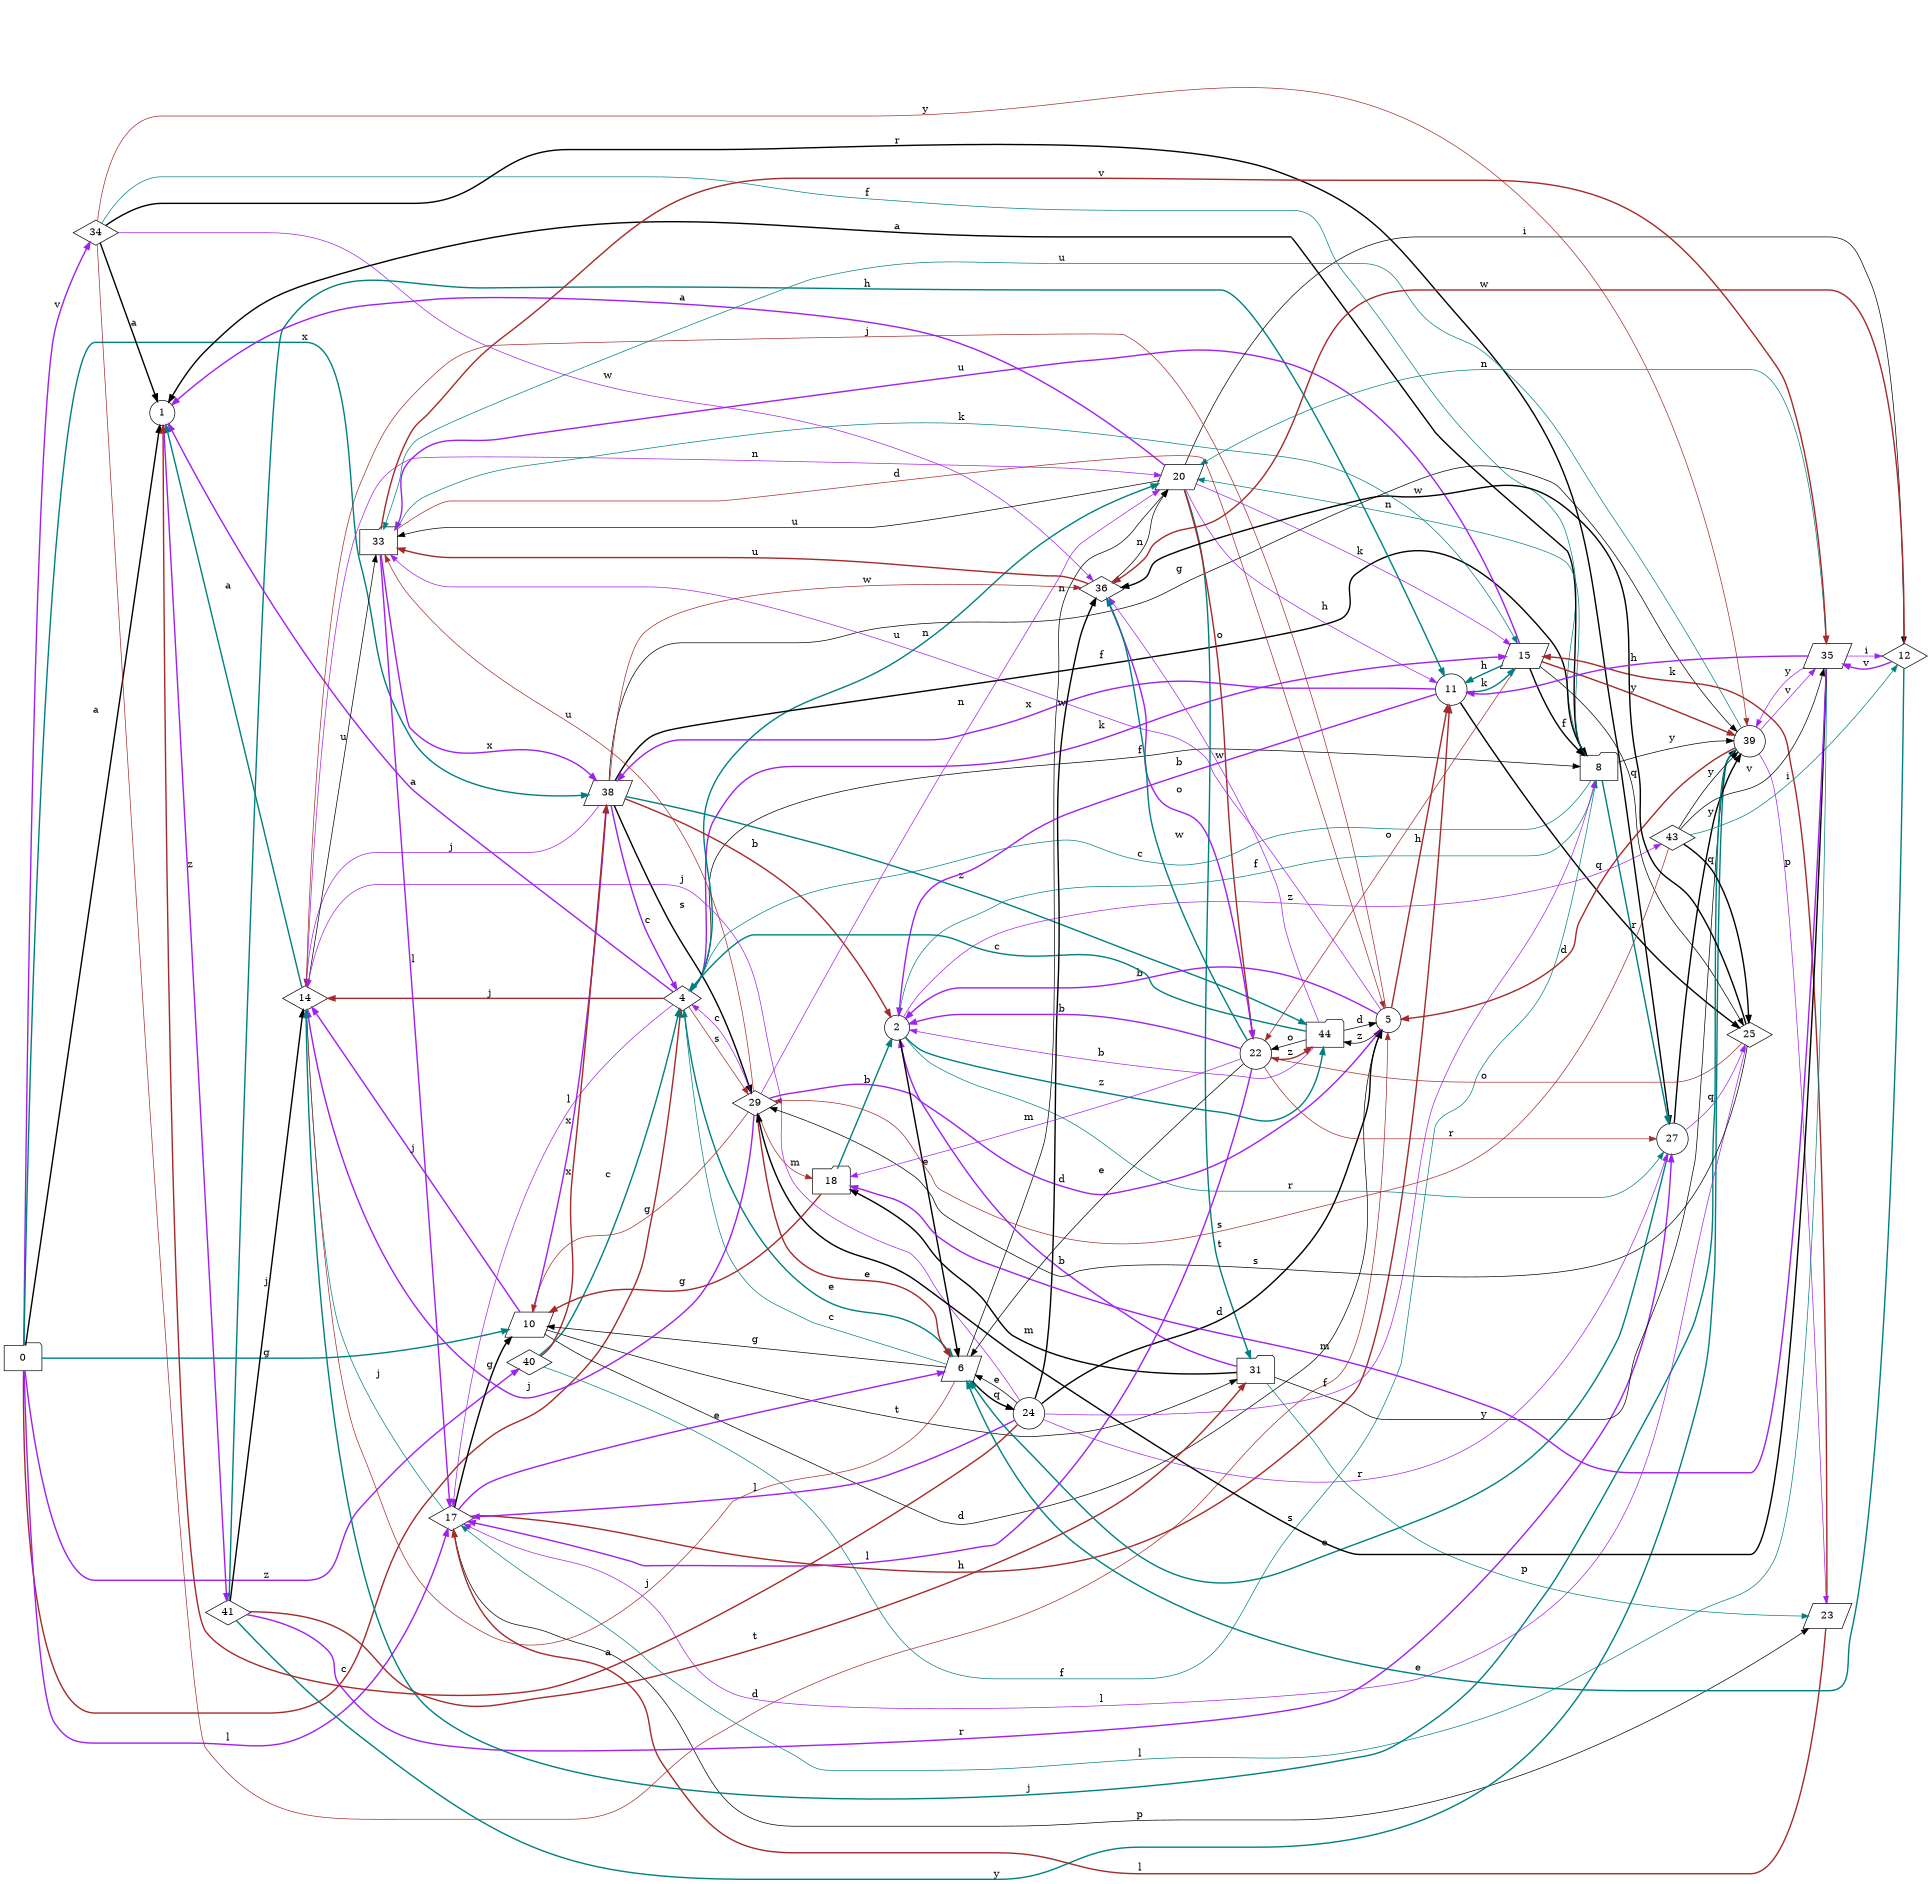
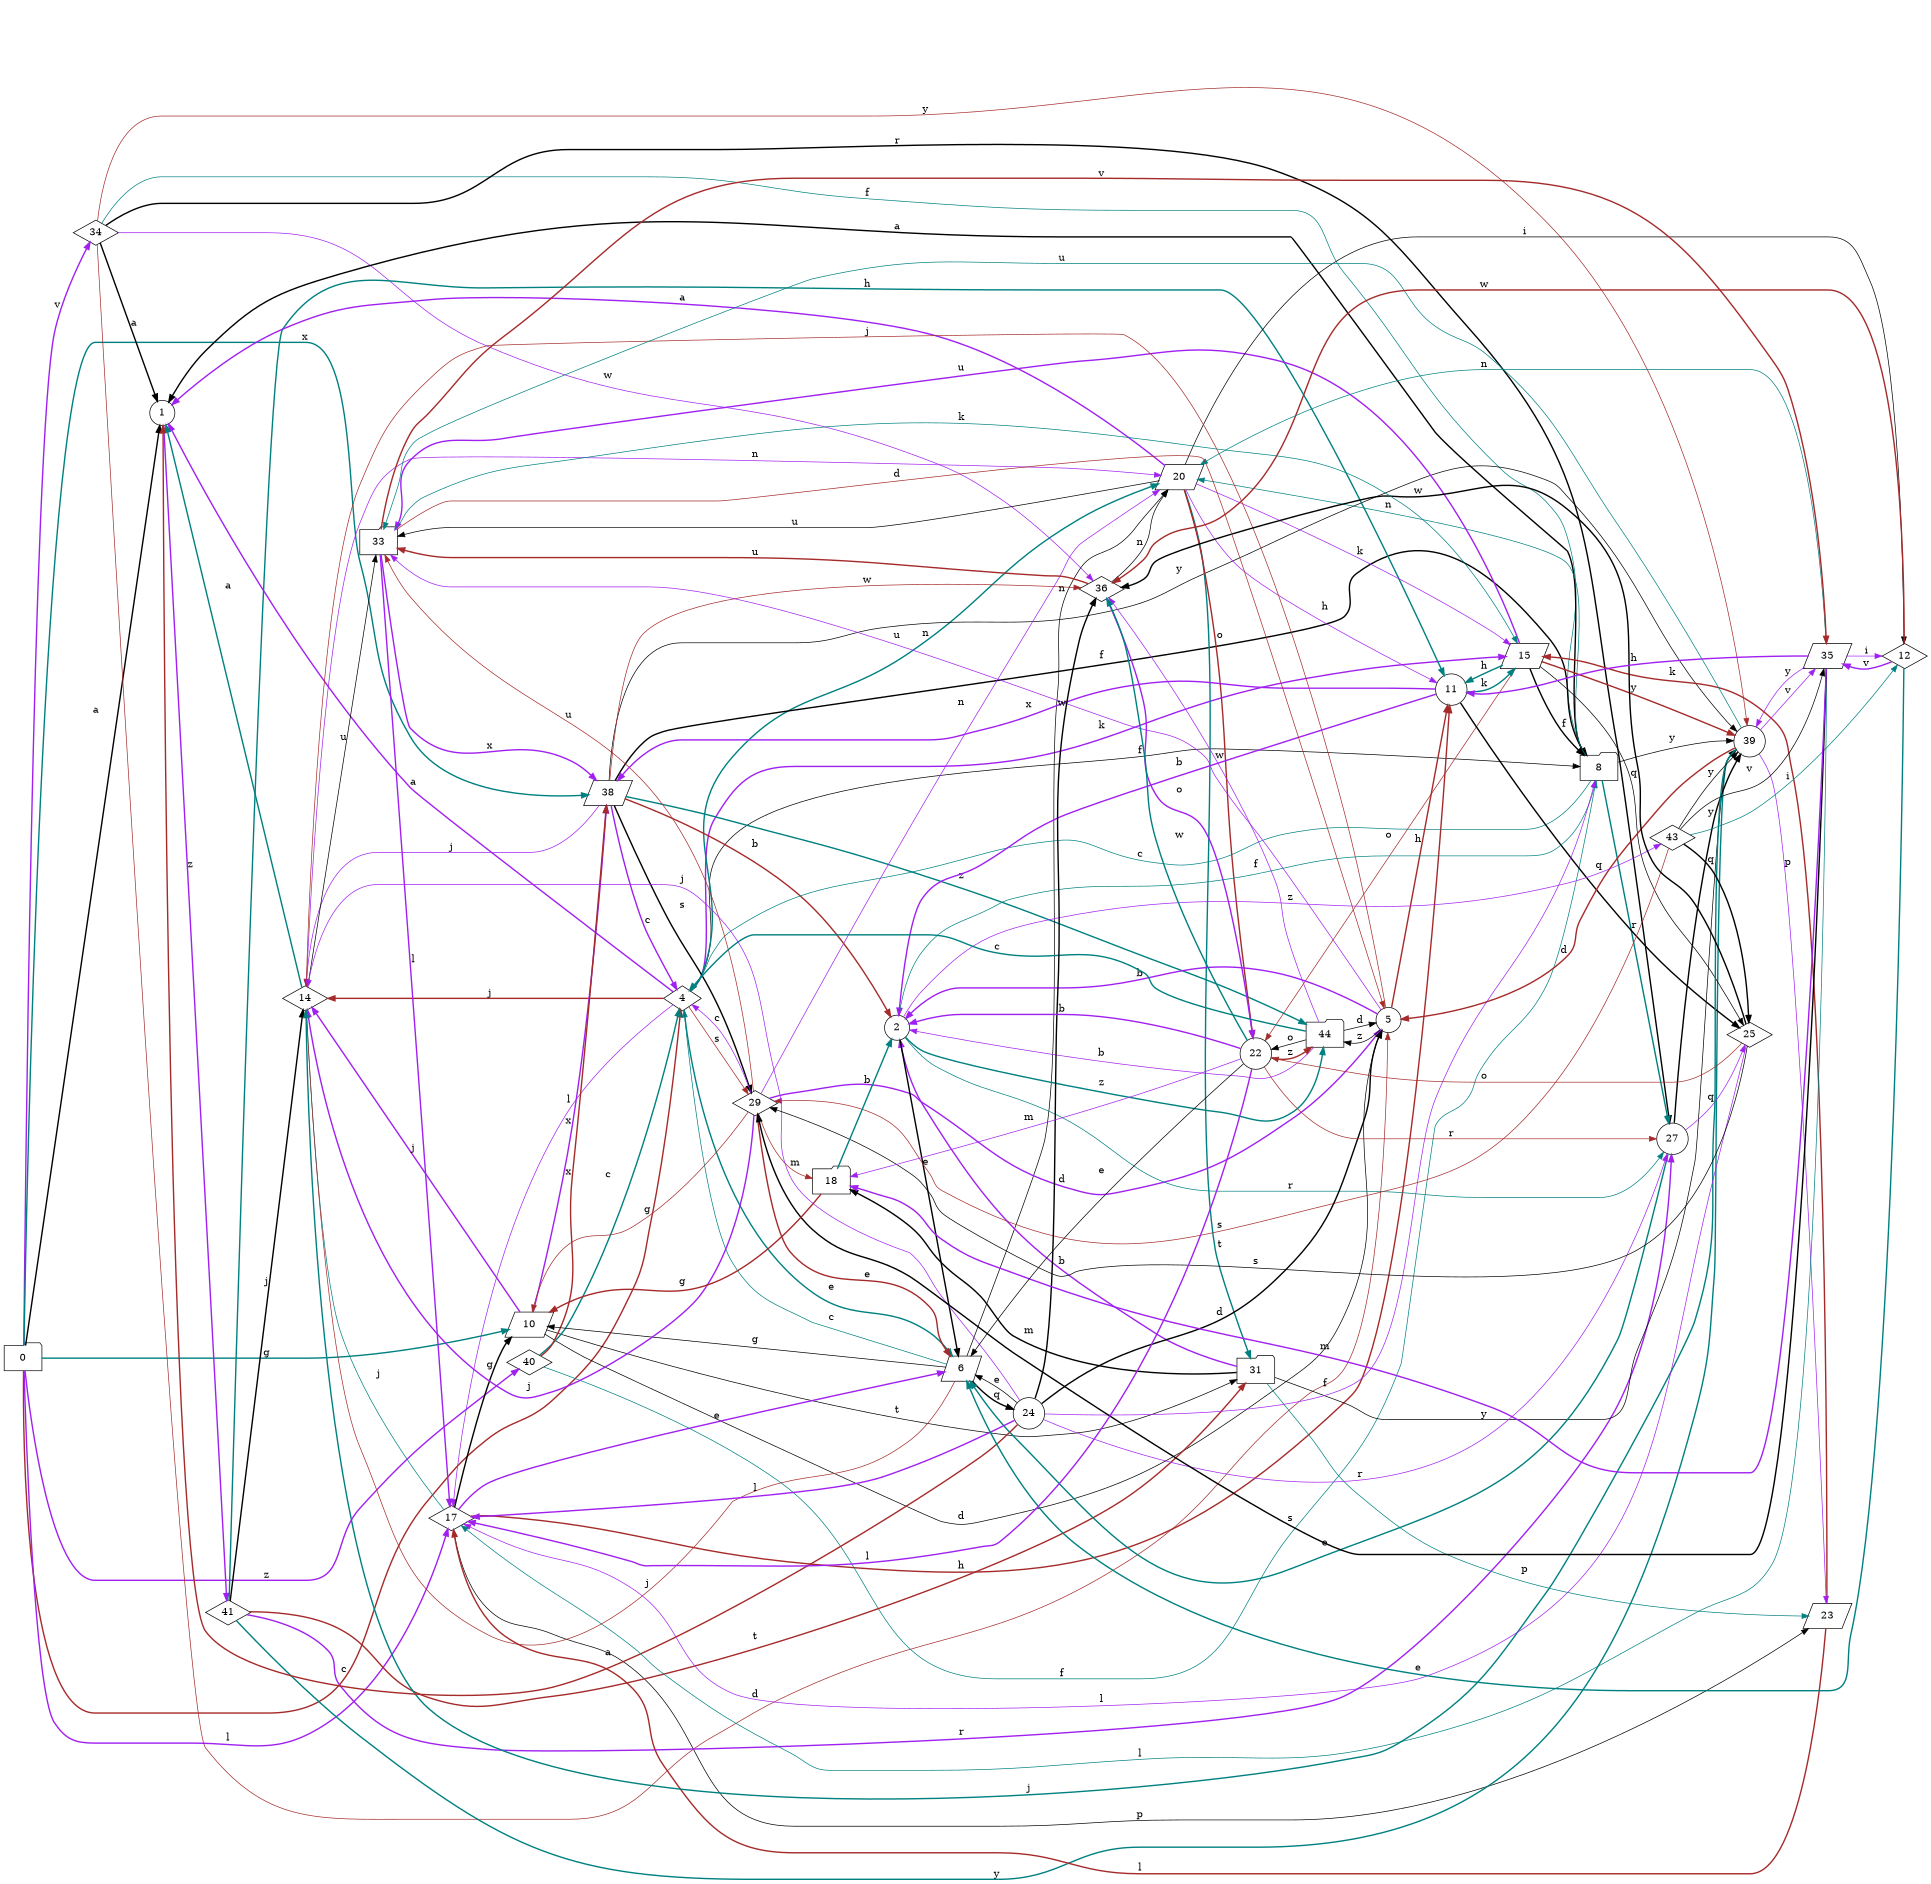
(1179, 569) -> (1179, 569)
